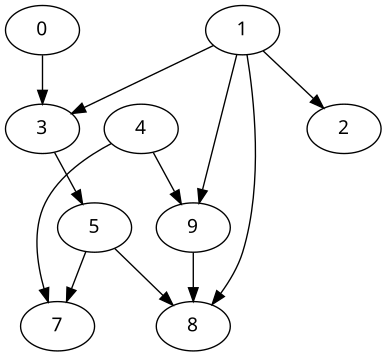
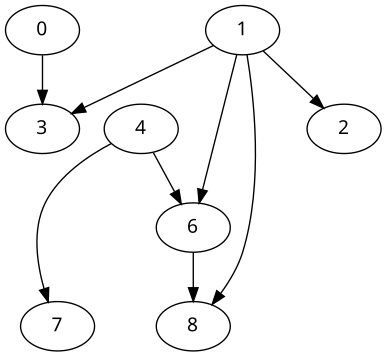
(95, 228) -> none
(193, 228) -> (193, 228)
